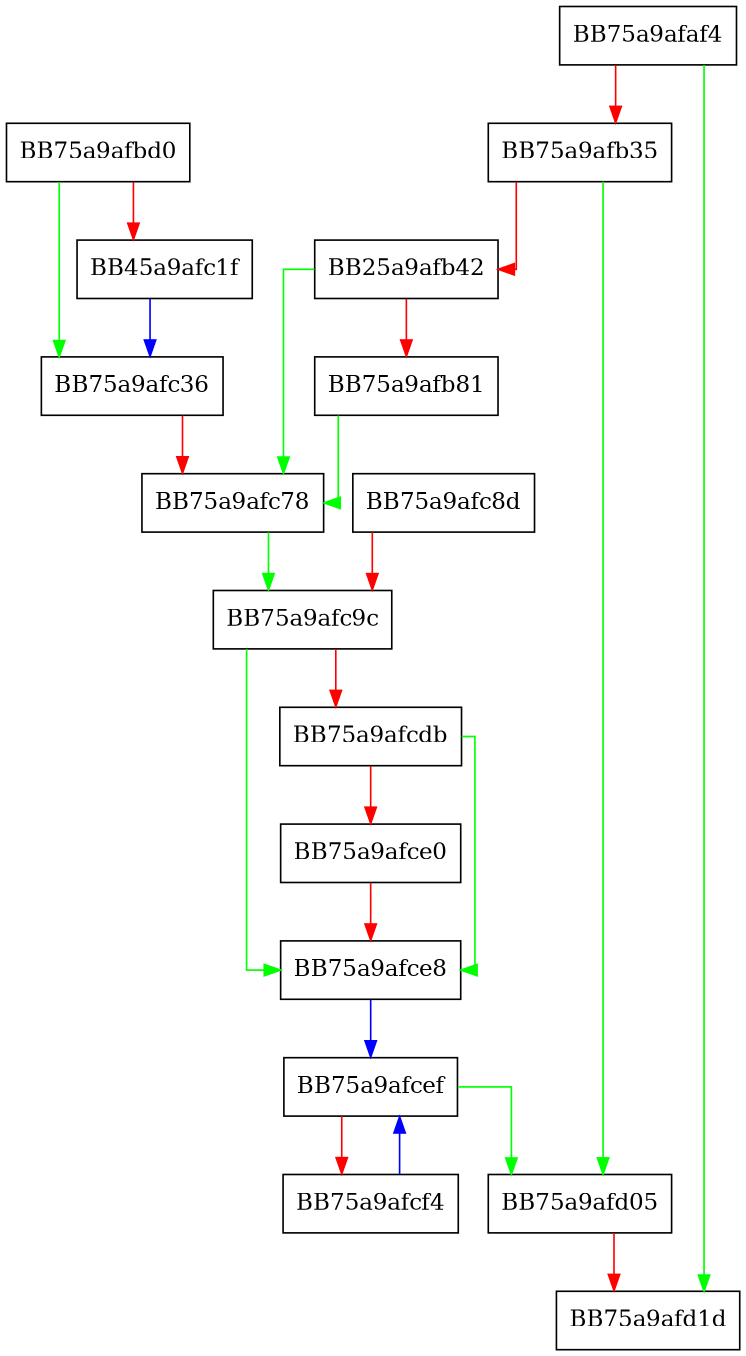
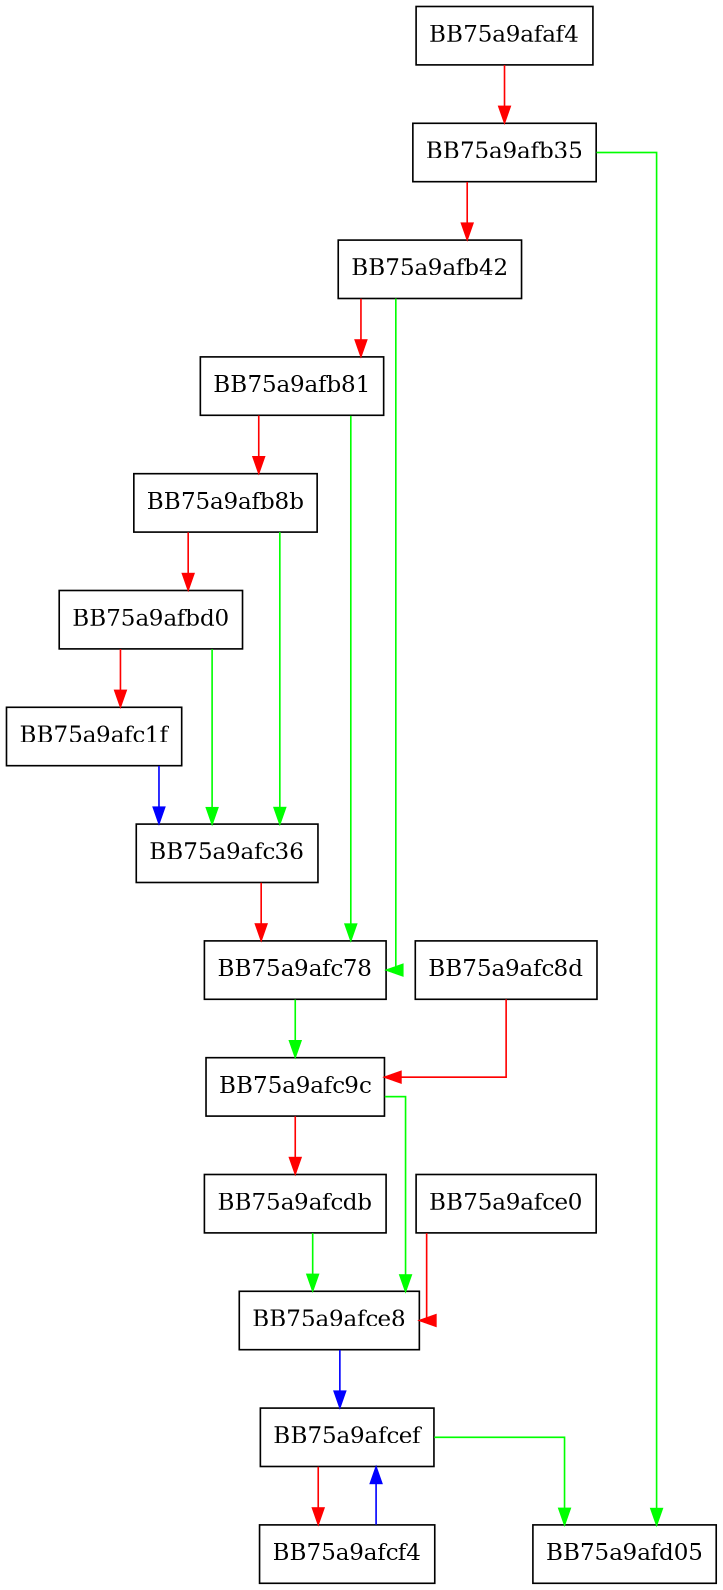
(165, 269) -> (94, 736)
(406, 269) -> (430, 269)
none -> (225, 503)
(371, 787) -> none
(648, 1320) -> none
